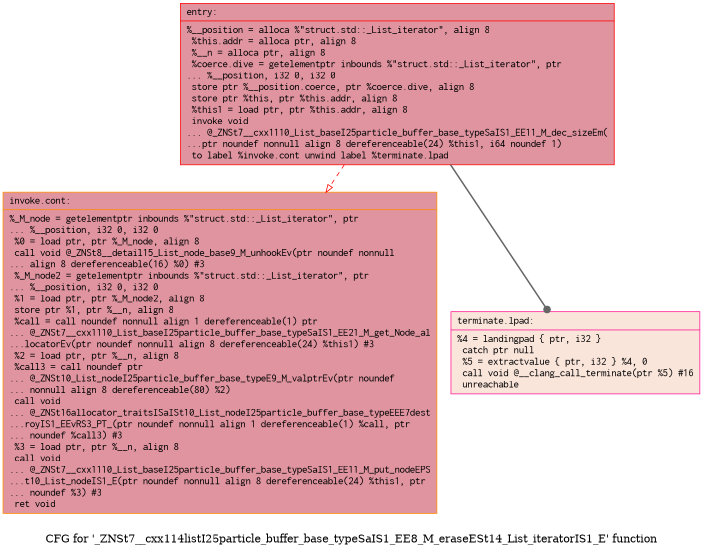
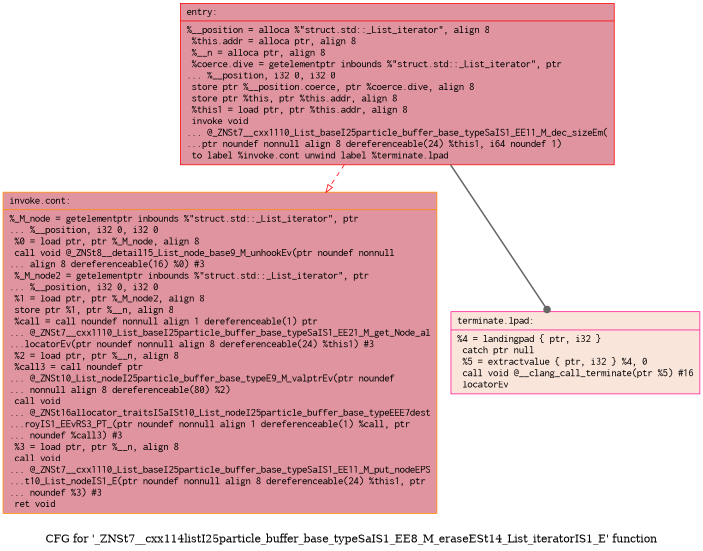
(488, 384) -> (483, 384)
